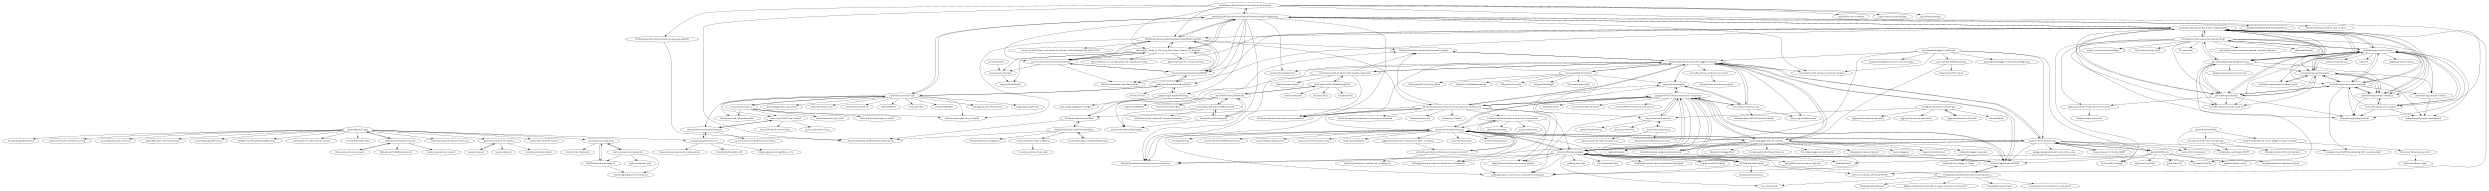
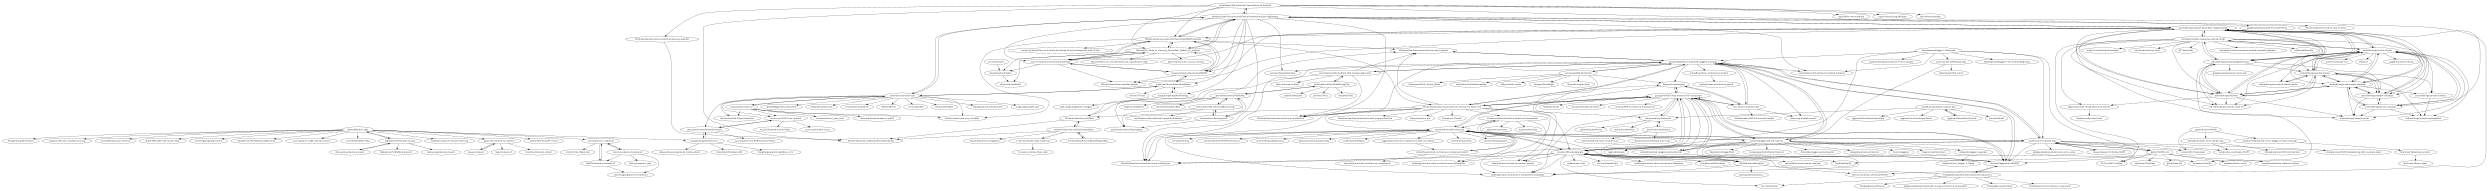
(2330, 119) -> (2352, 99)
